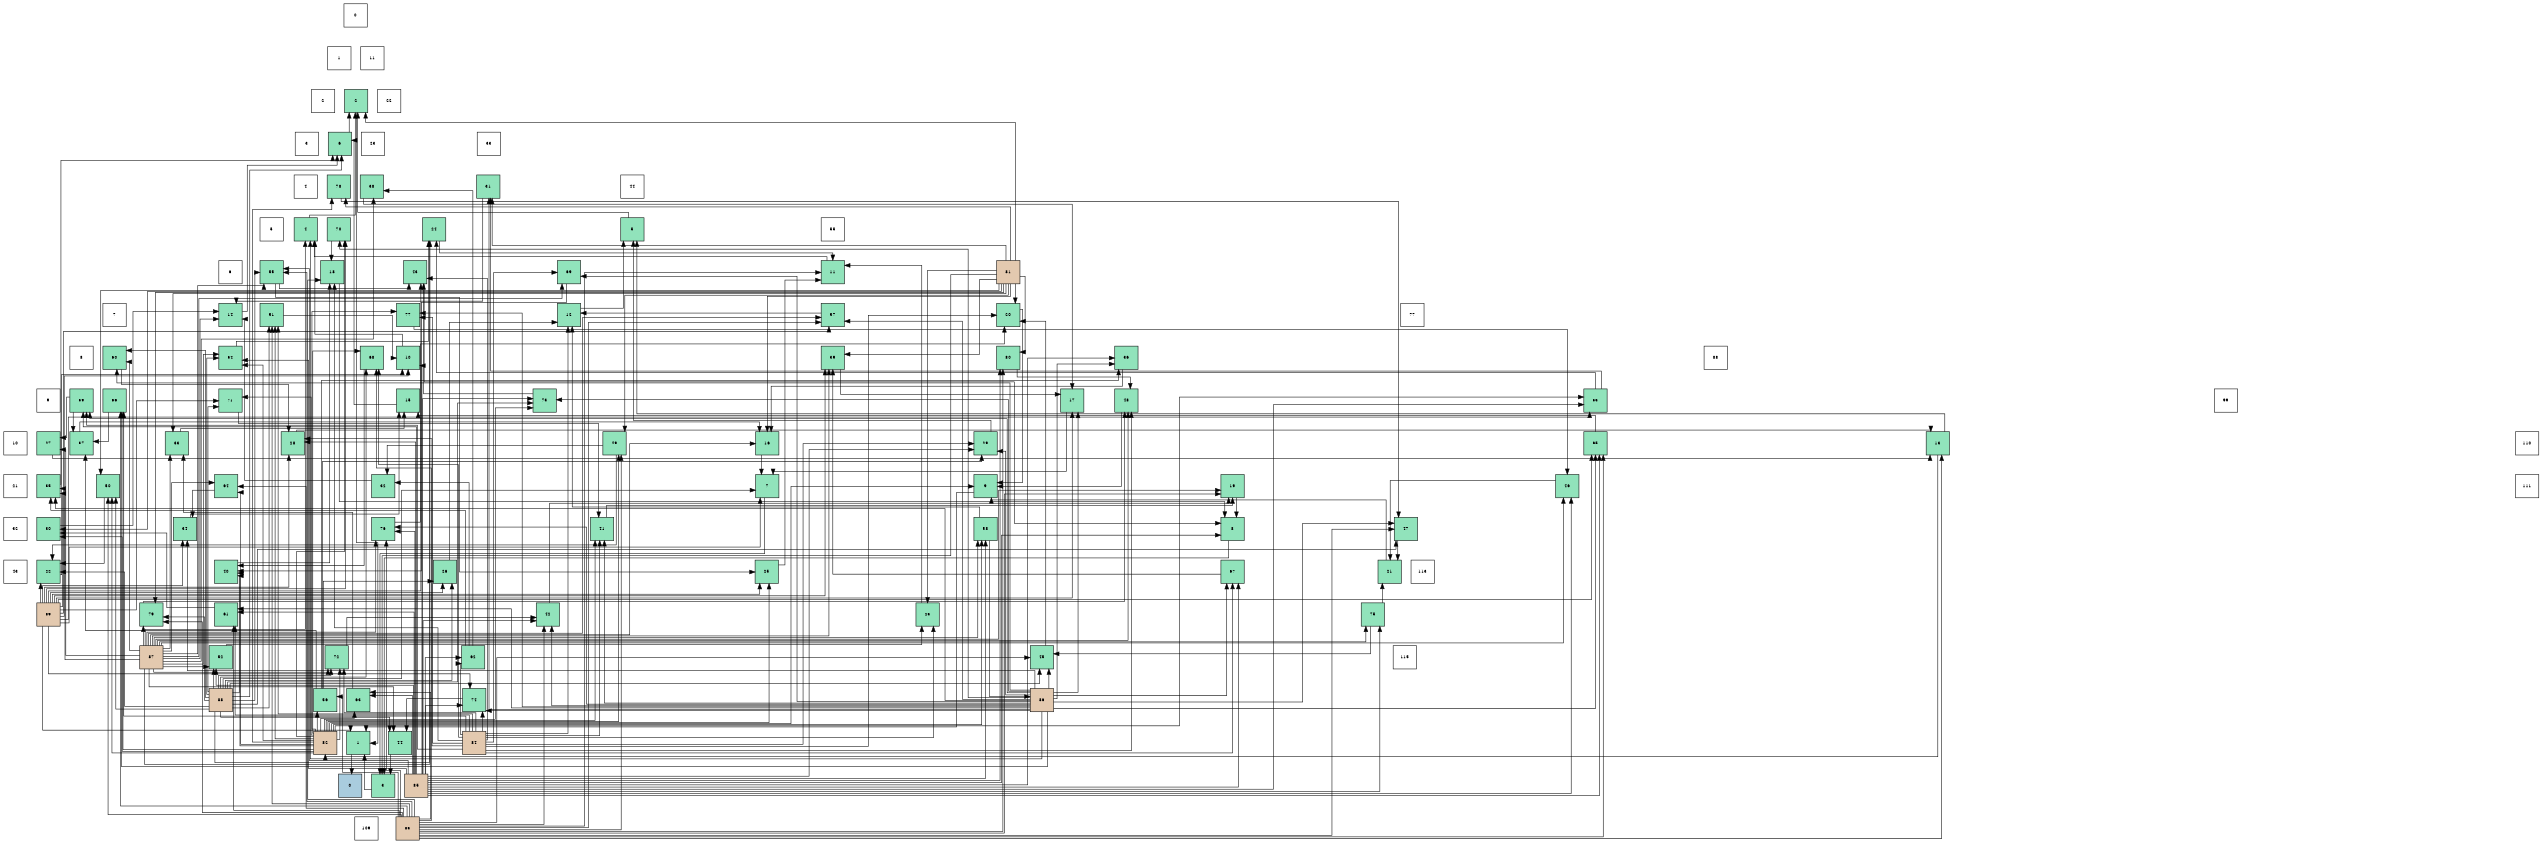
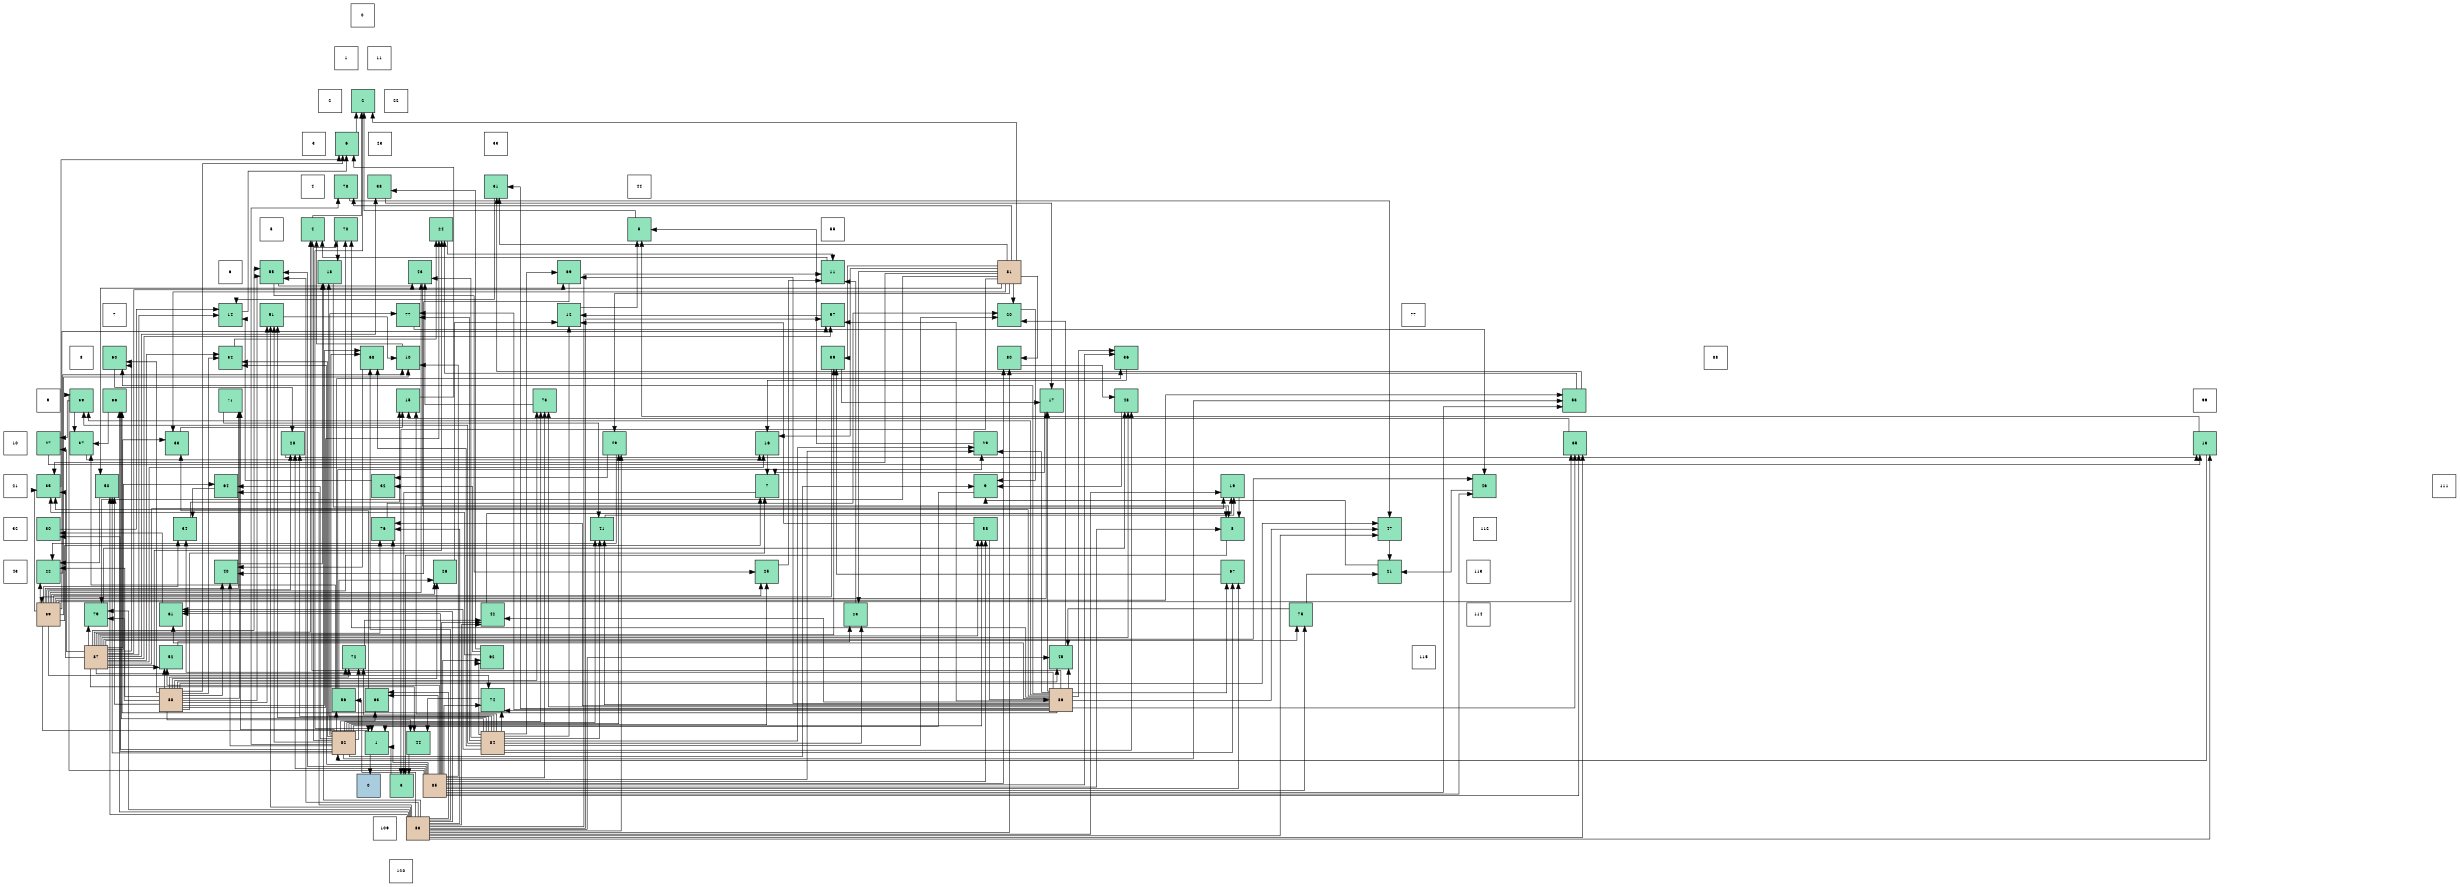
(148, 316) -> (617, 463)
(2527, 443) -> none
none -> (1485, 529)
(547, 596) -> (550, 597)
none -> (1478, 615)
none -> (416, 624)
none -> (401, 871)
